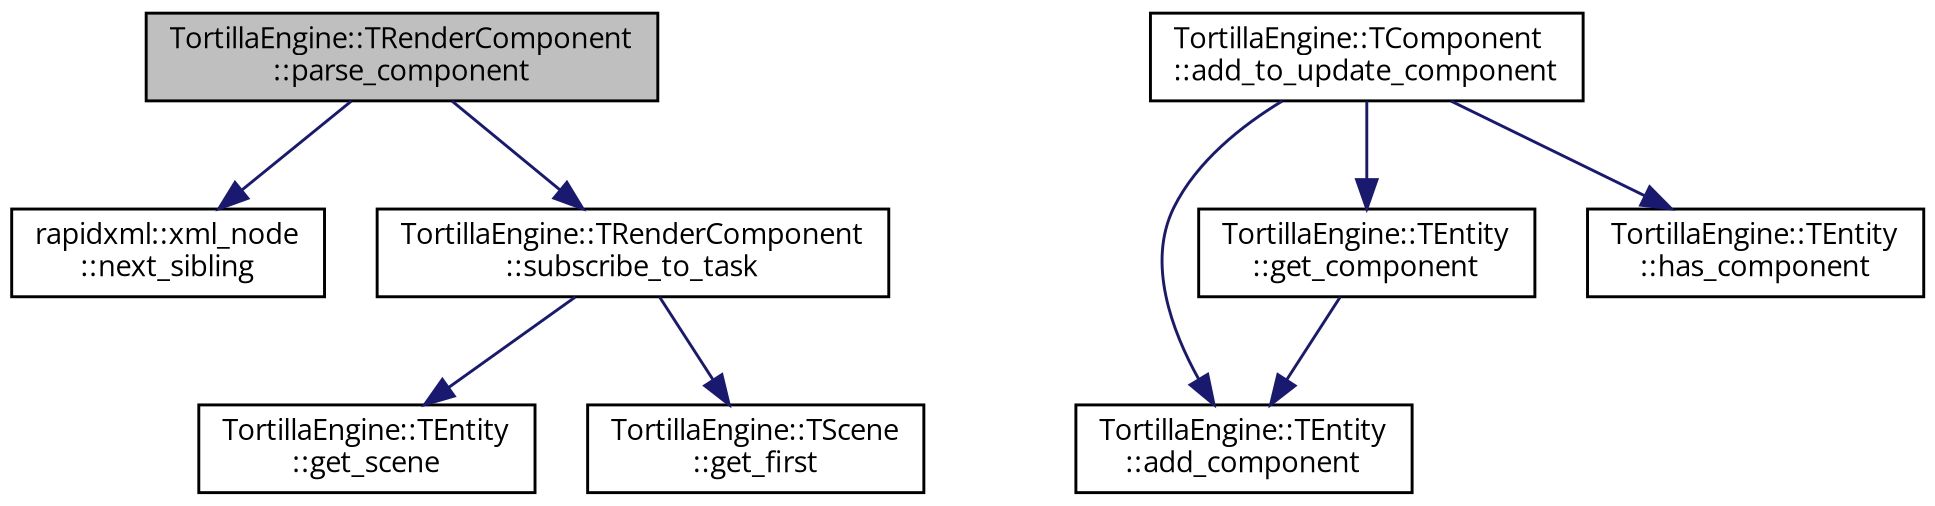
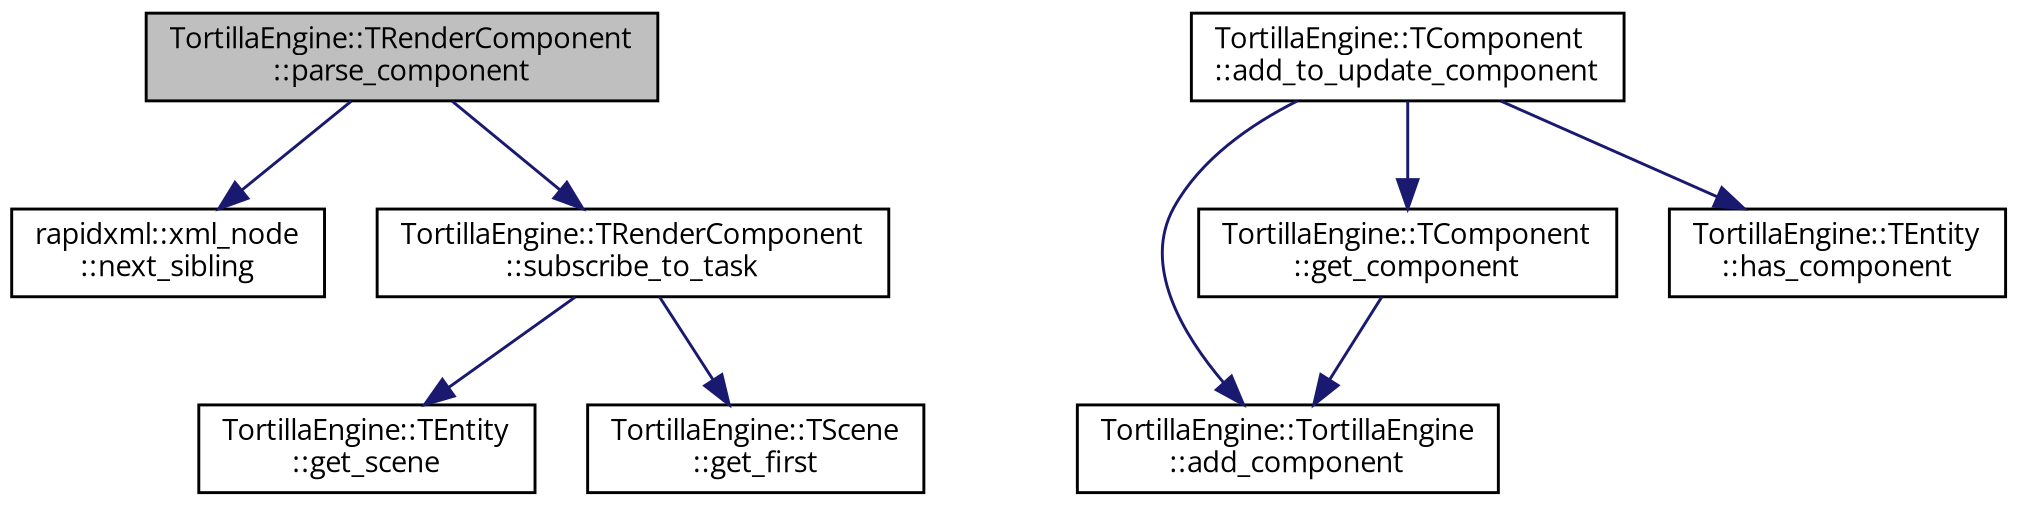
(1367, 253) -> (1408, 253)
(1244, 449) -> (1288, 449)
